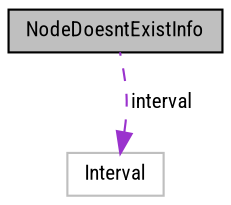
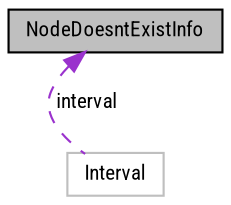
(126, 92) -> (50, 114)
